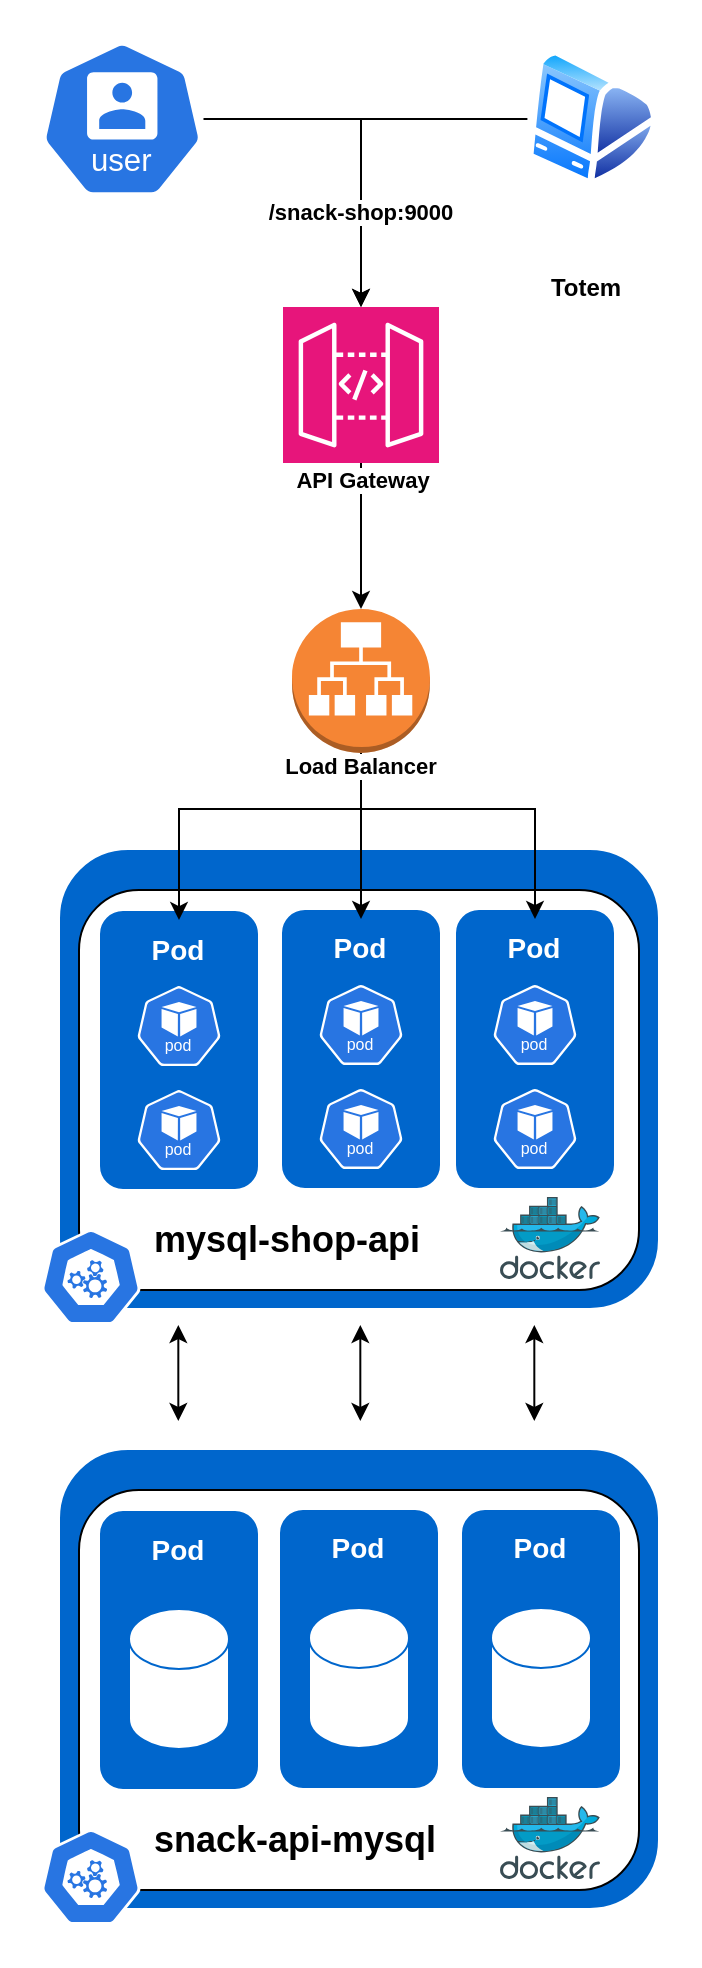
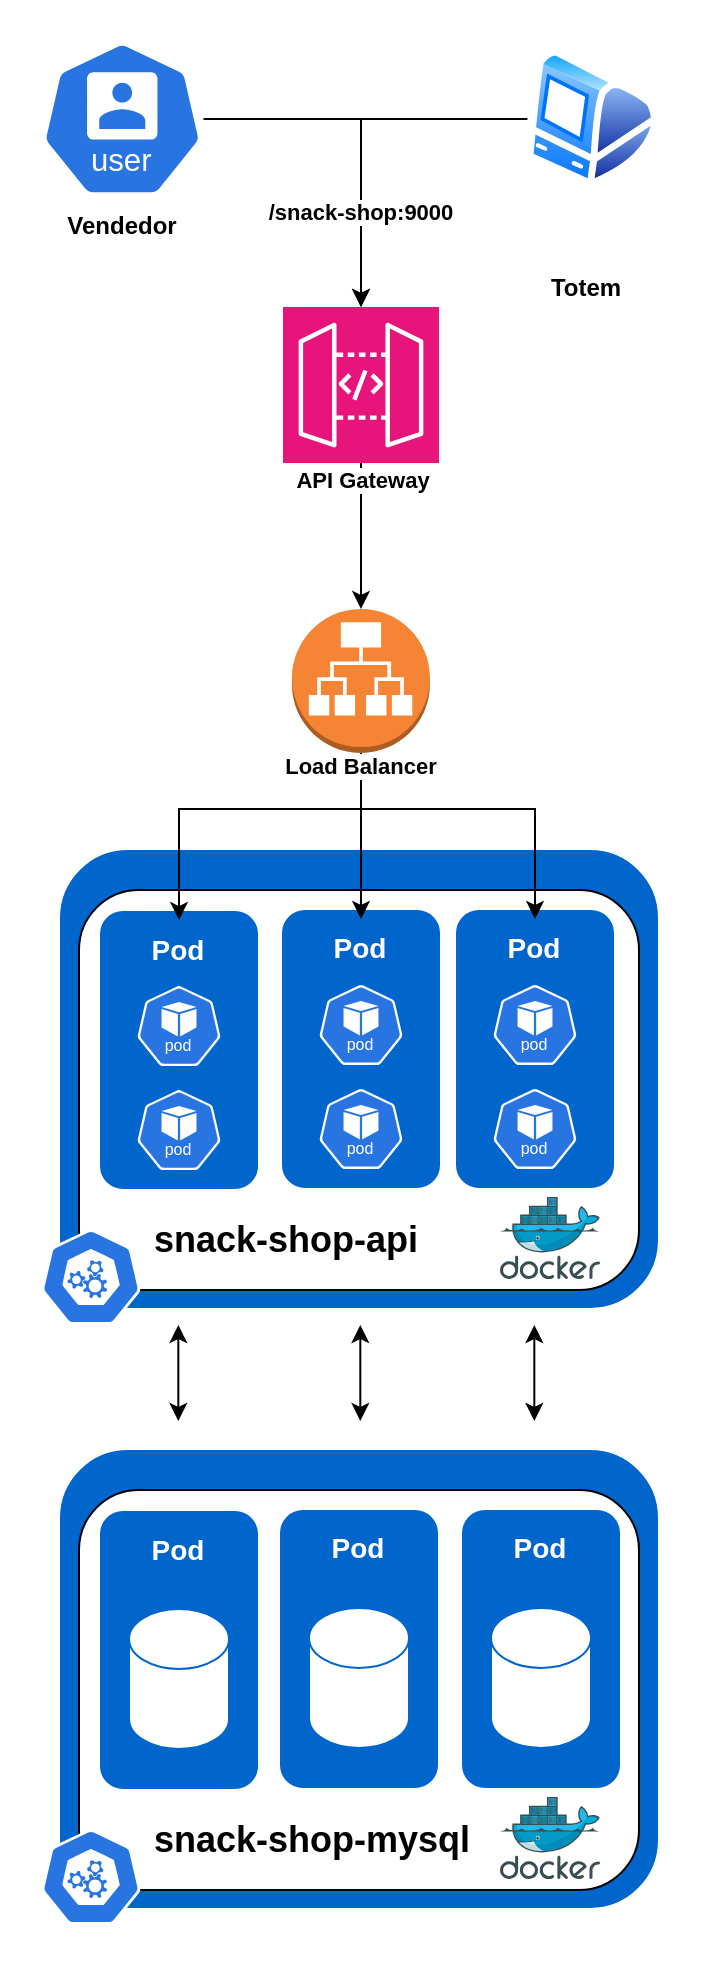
none -> (122, 227)
(243, 1235) -> (246, 1235)
(250, 1835) -> (259, 1835)
